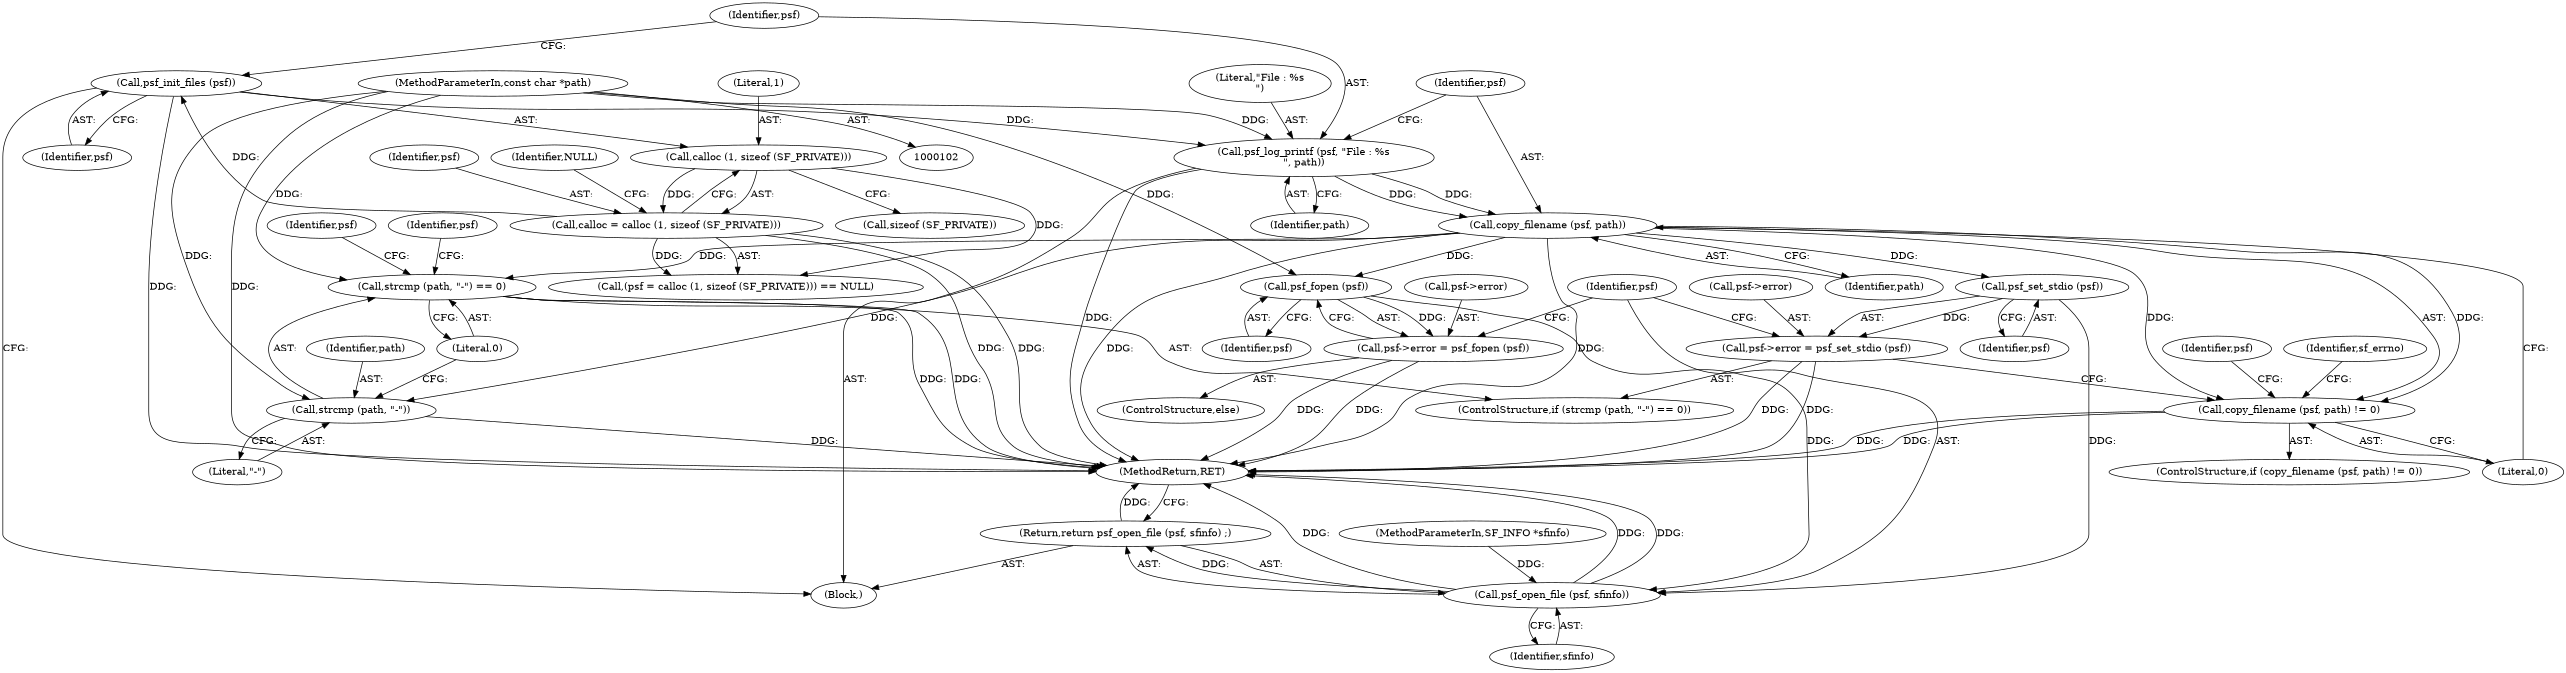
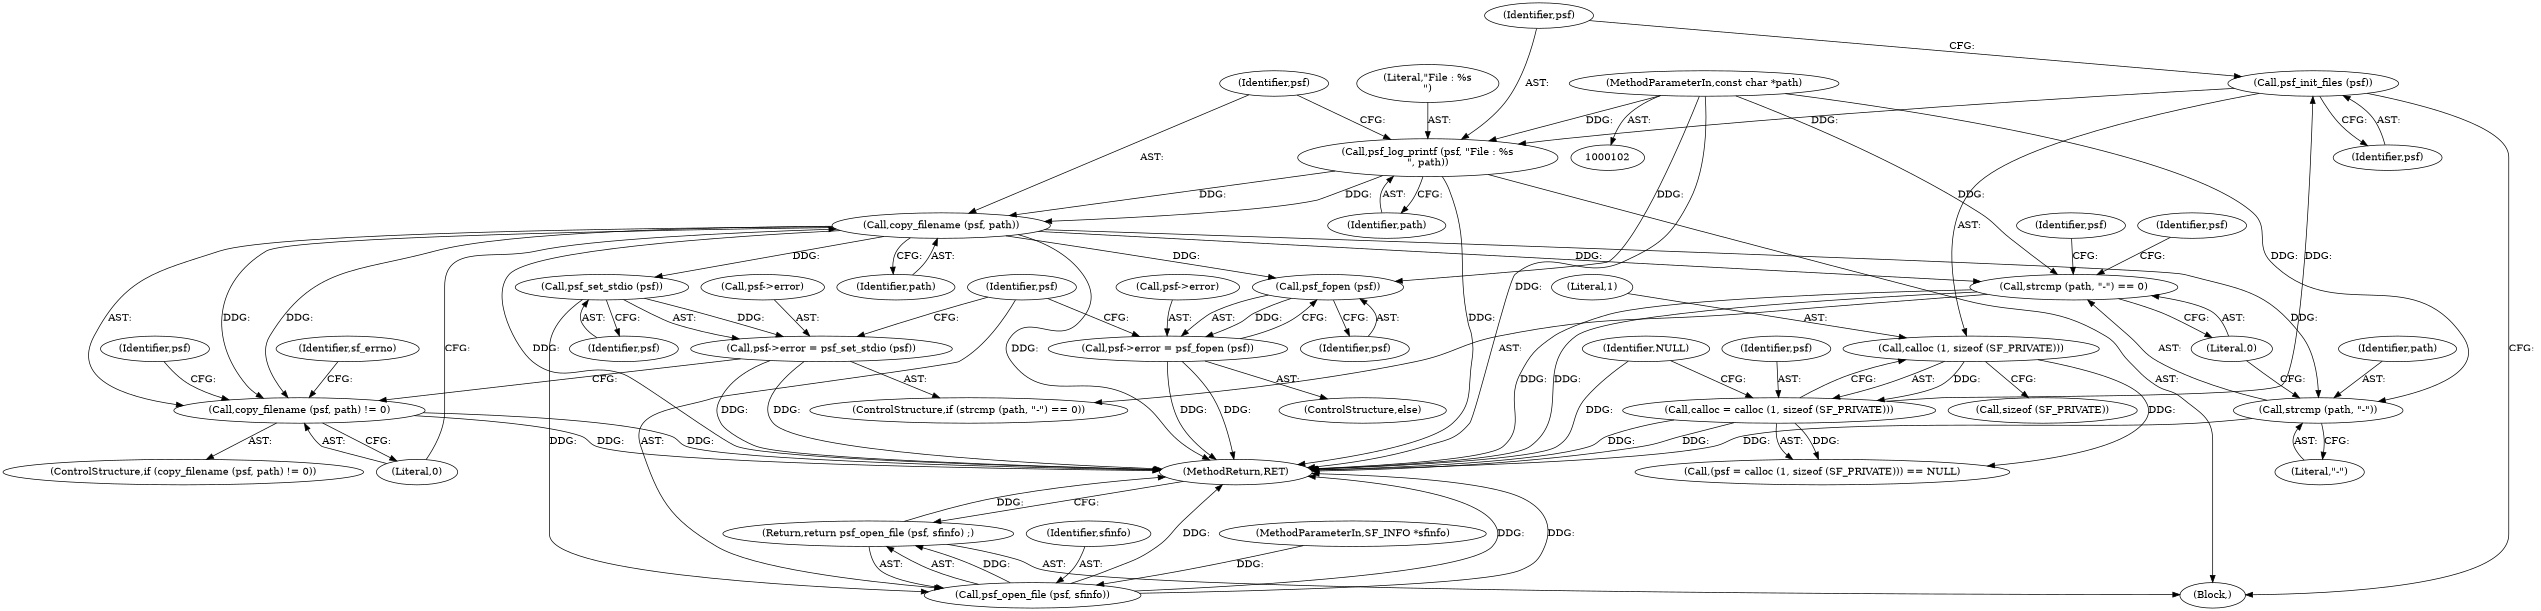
(1750, 377) -> none
(292, 452) -> (1547, 450)
(1529, 623) -> none
